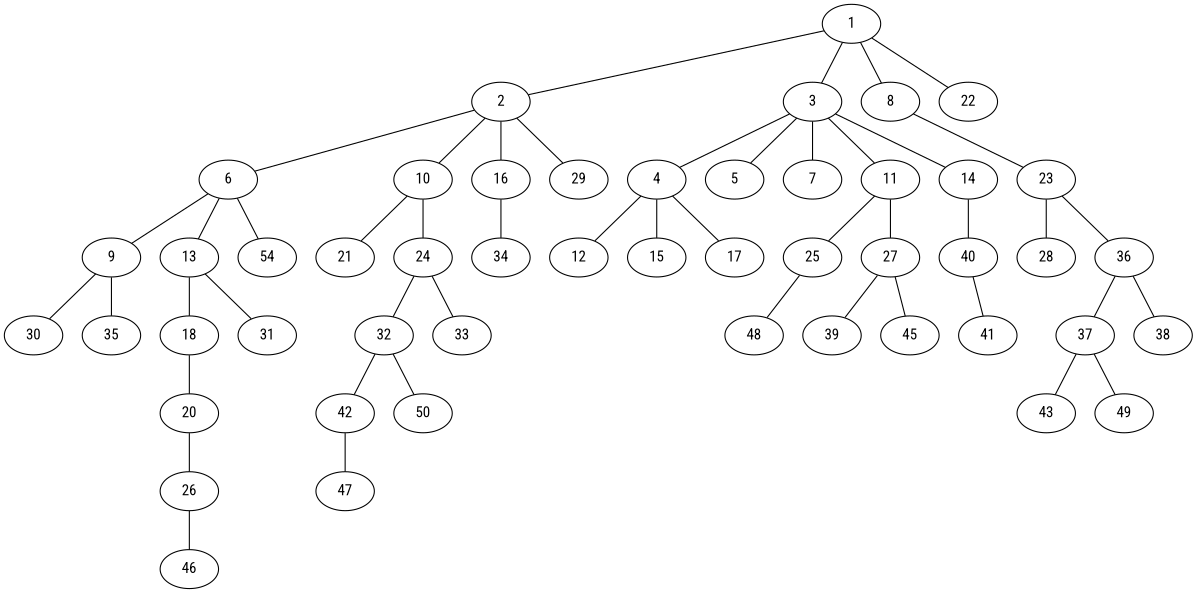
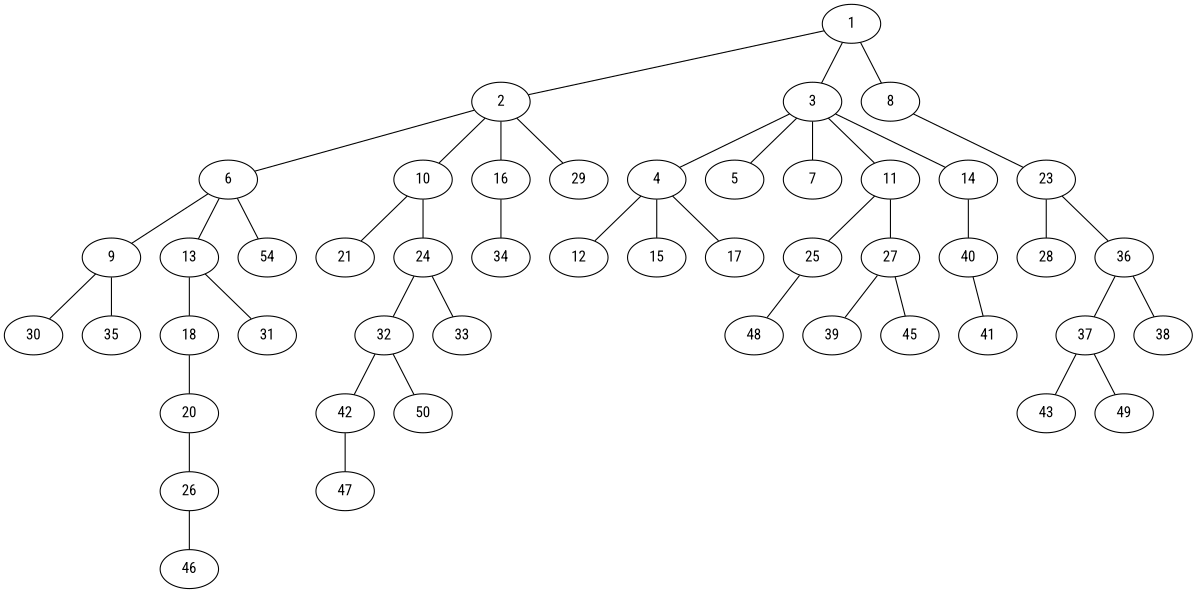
(968, 102) -> none
